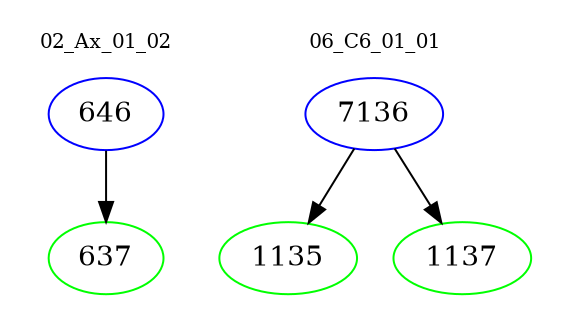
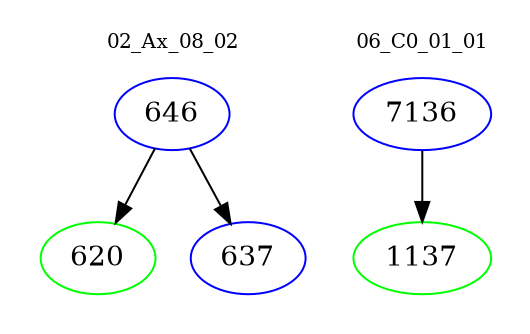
(106, 43) -> (173, 43)
(375, 43) -> (422, 43)
none -> (98, 258)
(106, 258) -> (248, 258)
(288, 258) -> none
